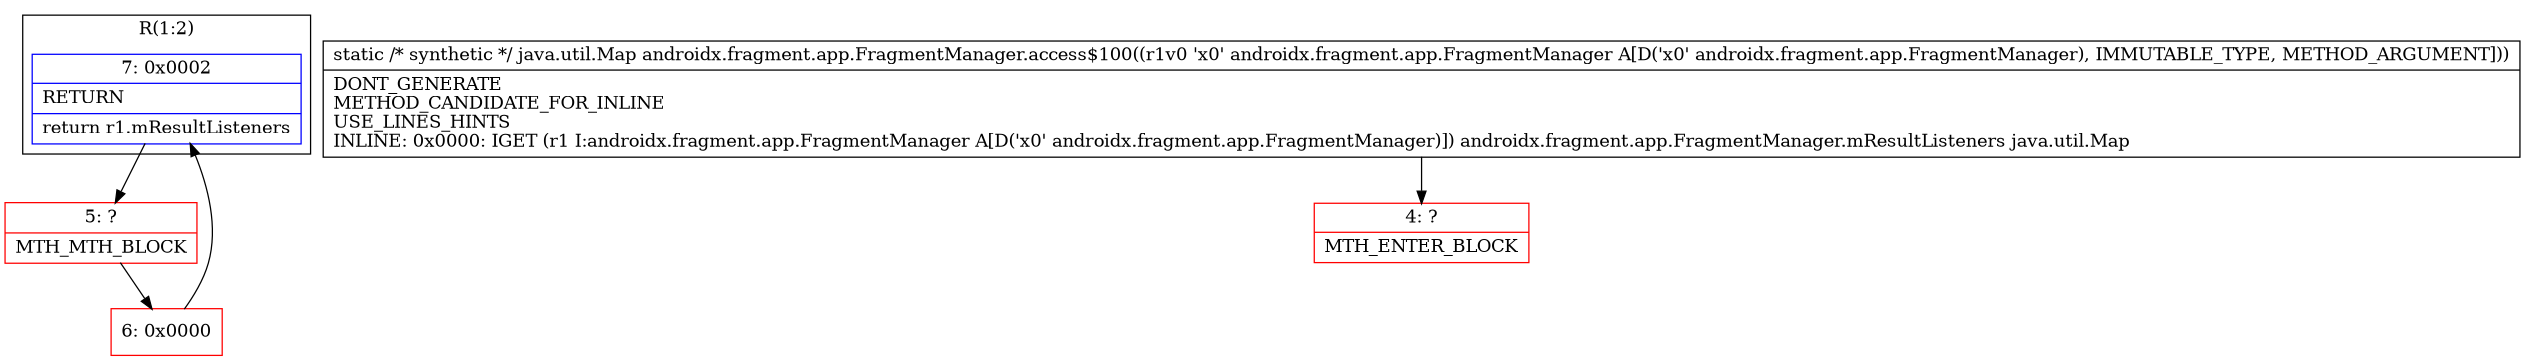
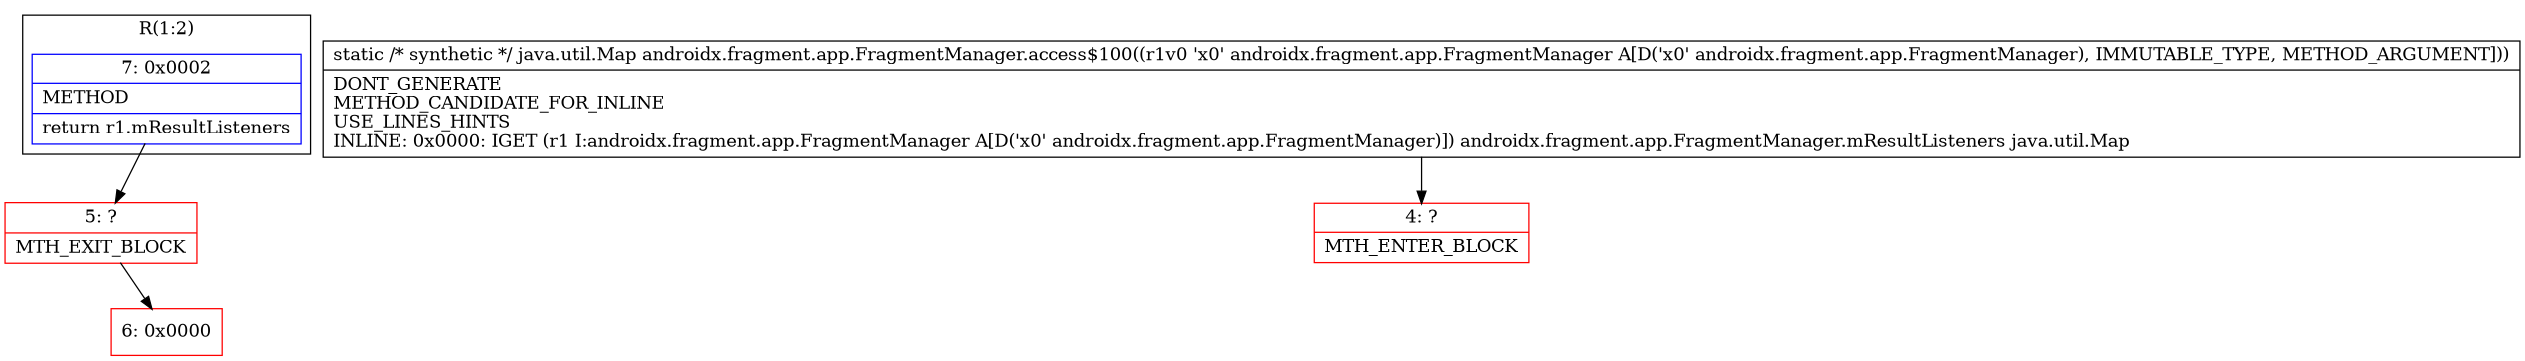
(83, 98) -> (86, 98)
(212, 234) -> none
(101, 247) -> (101, 247)
